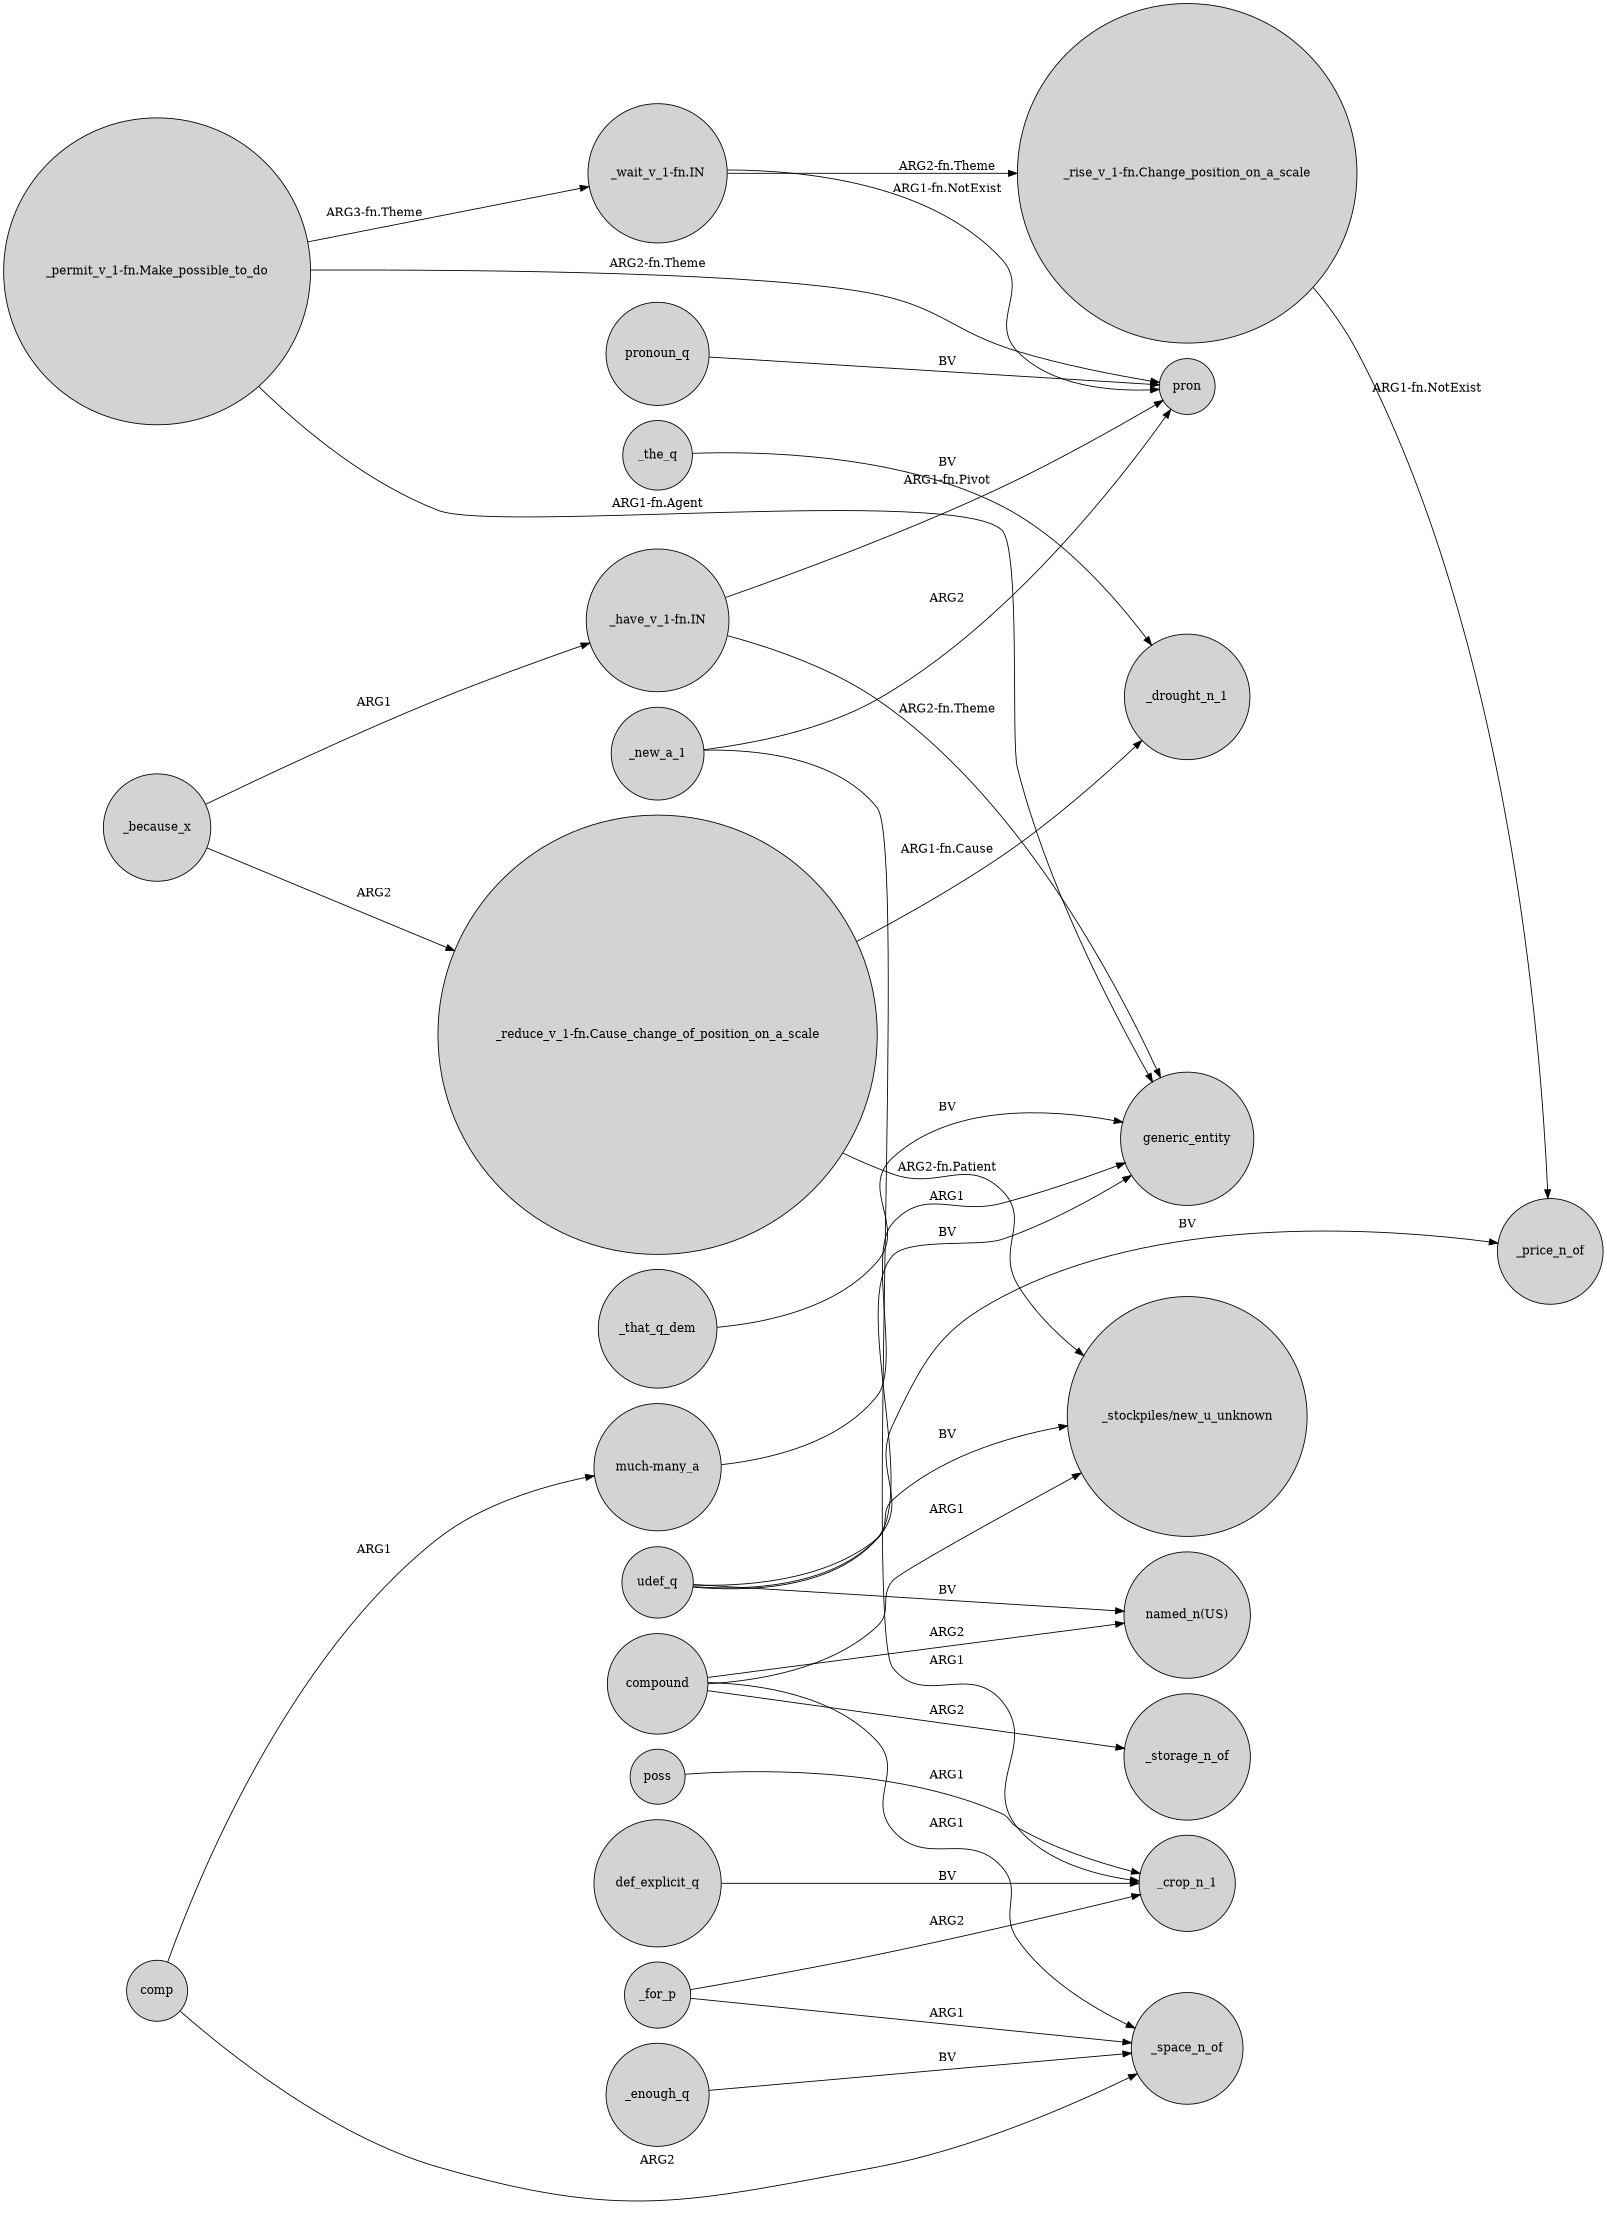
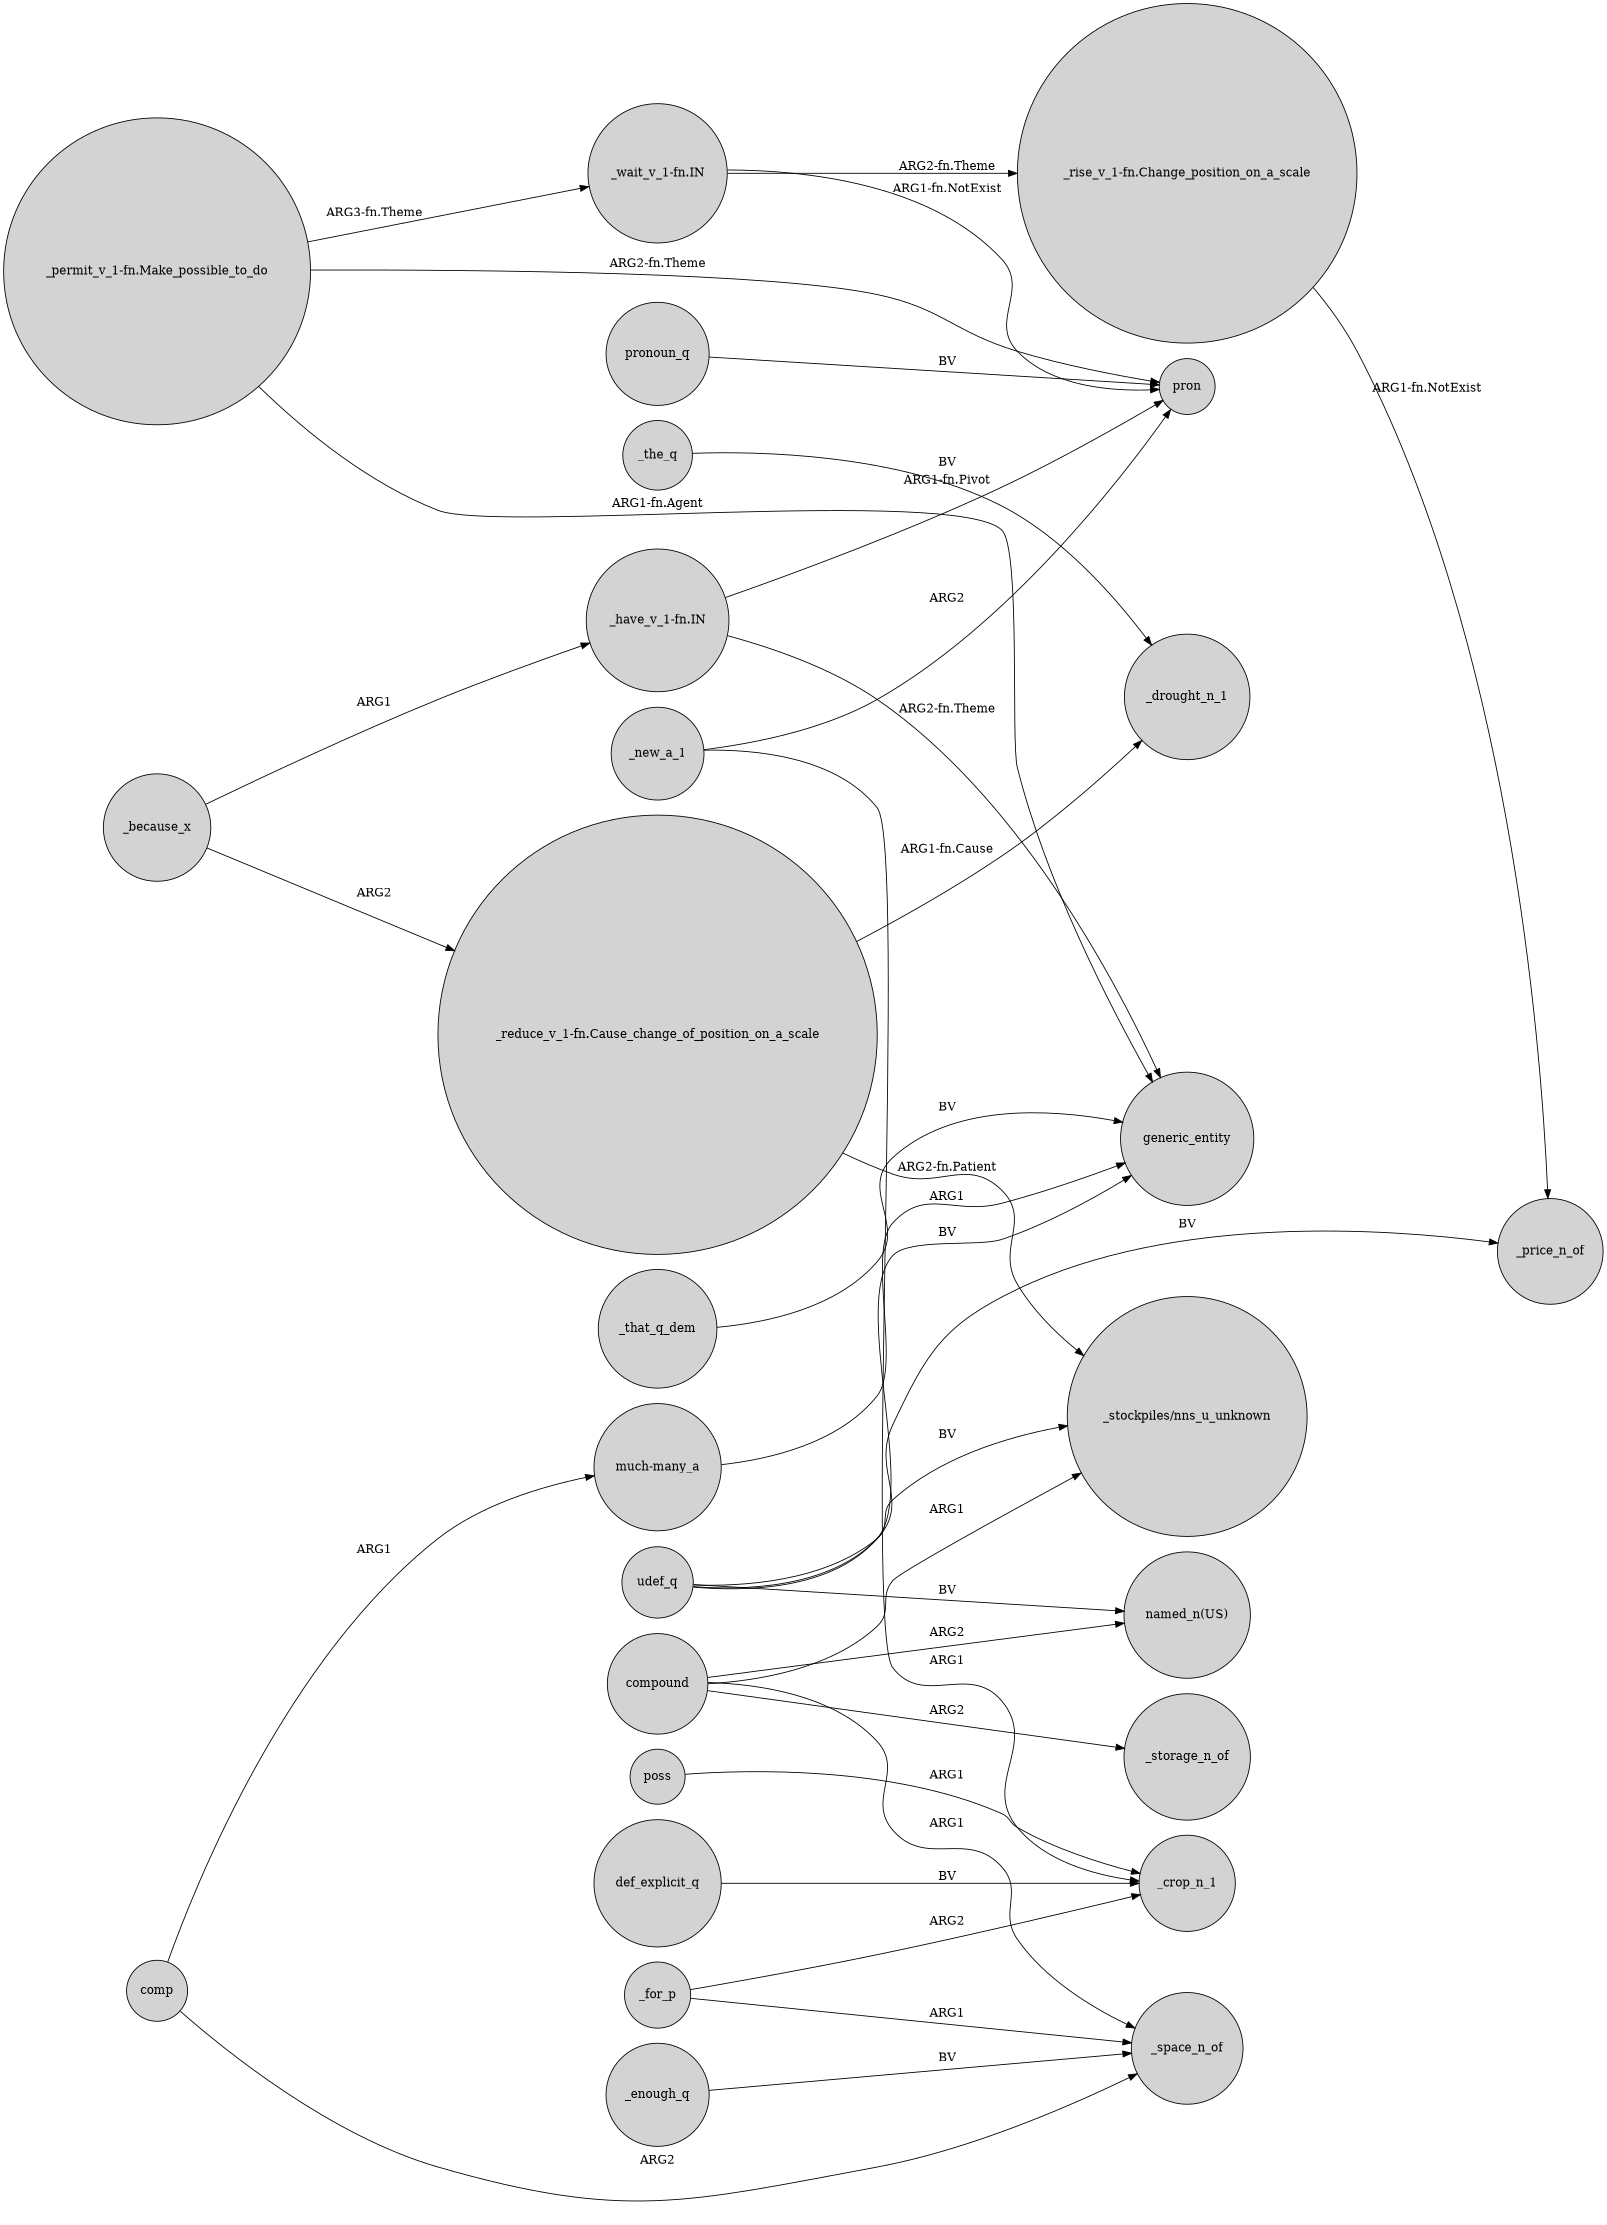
(1187, 1416) -> (1187, 1416)
